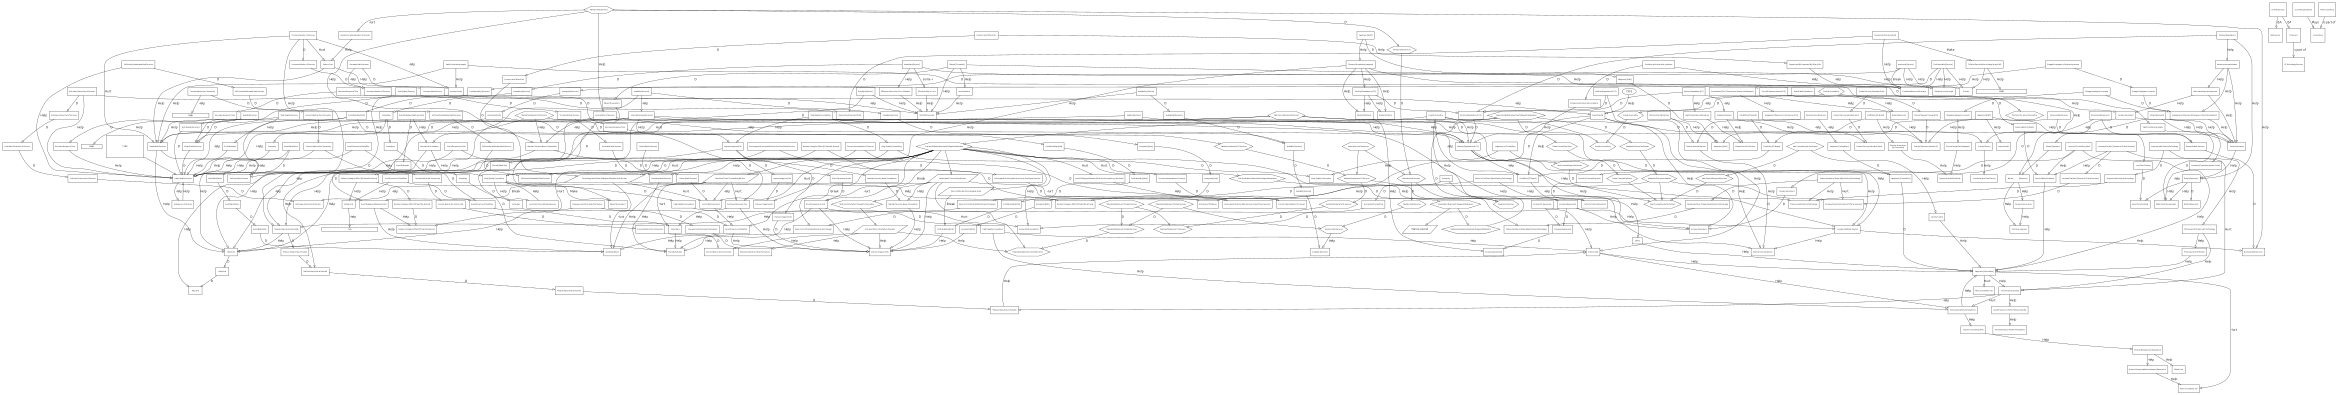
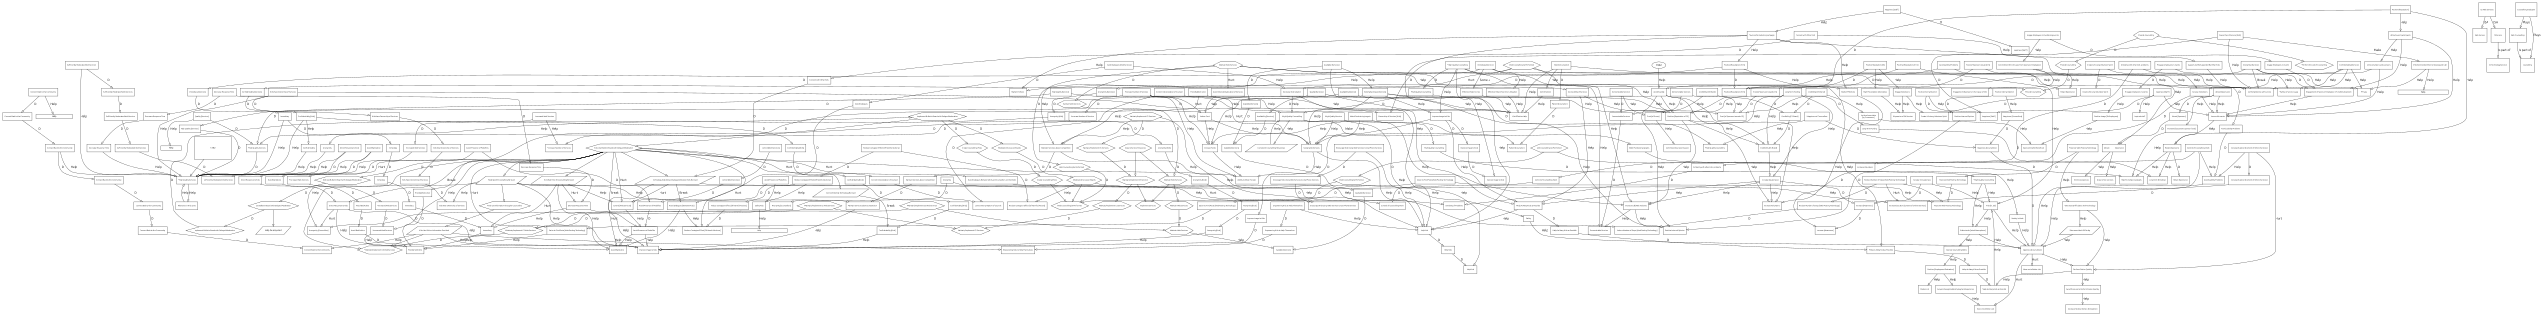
none -> (2522, 21)
(1026, 99) -> (1419, 97)
(542, 204) -> (1271, 148)
(2022, 216) -> none
(2194, 252) -> (2080, 231)
(1987, 300) -> none
